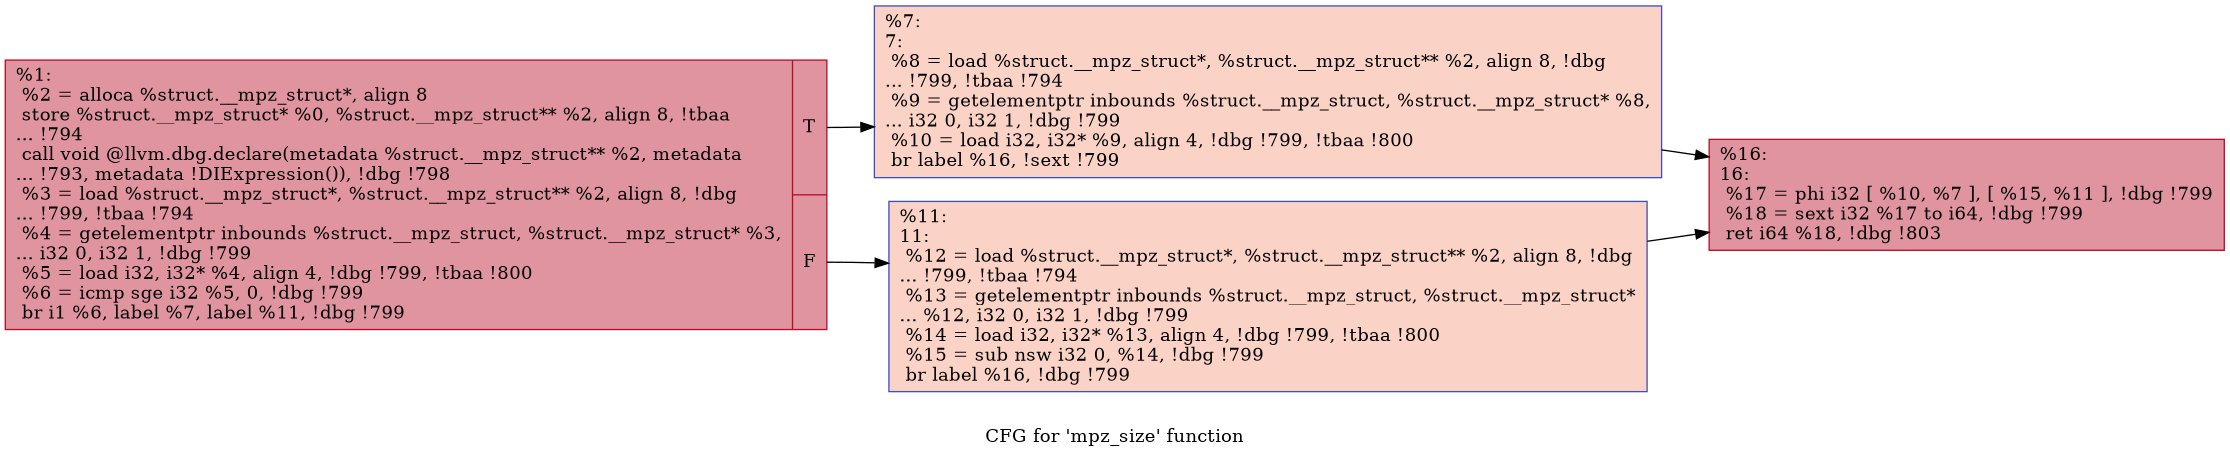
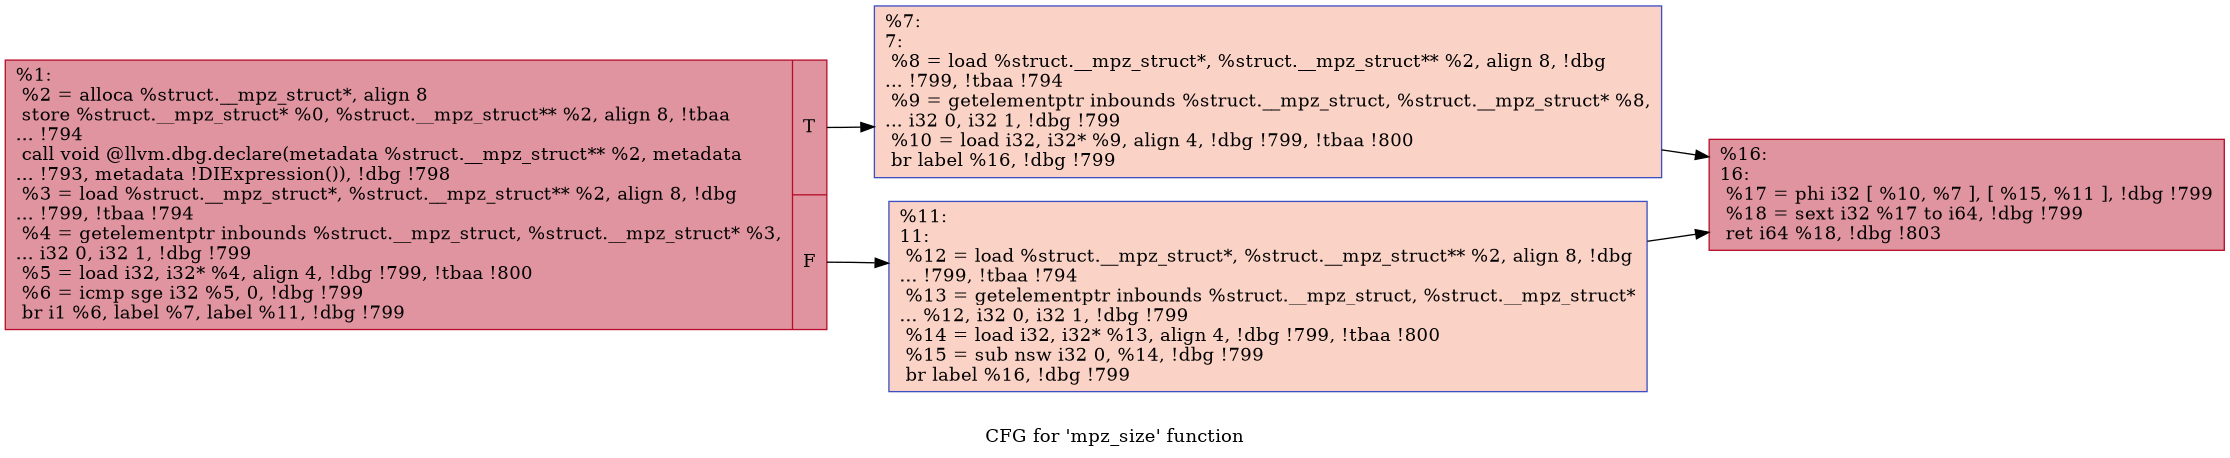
(1003, 160) -> (1001, 160)
